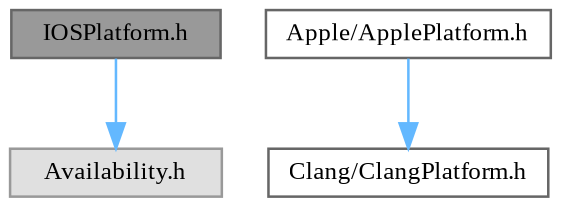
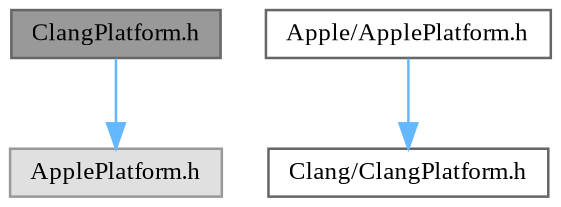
(116, 34) -> (116, 34)
(116, 173) -> (116, 173)
